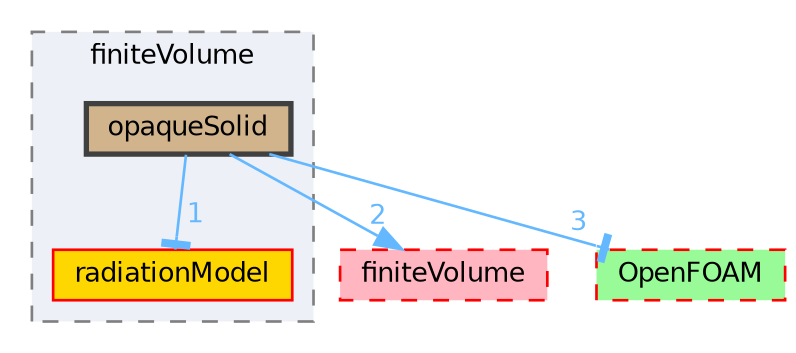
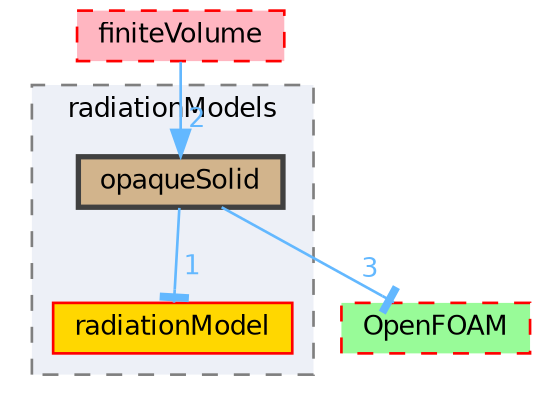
(173, 57) -> (173, 110)
(296, 191) -> (181, 103)
